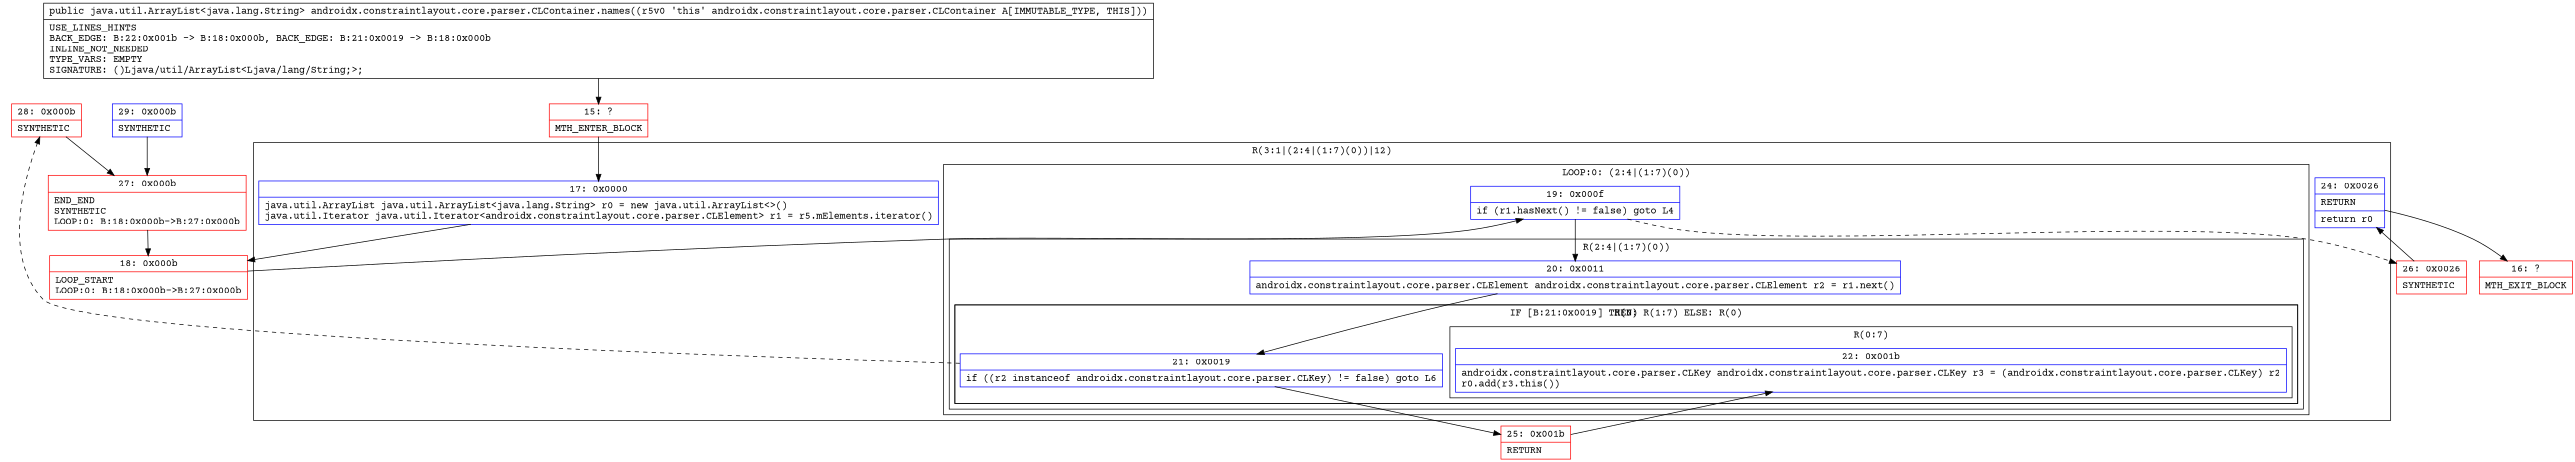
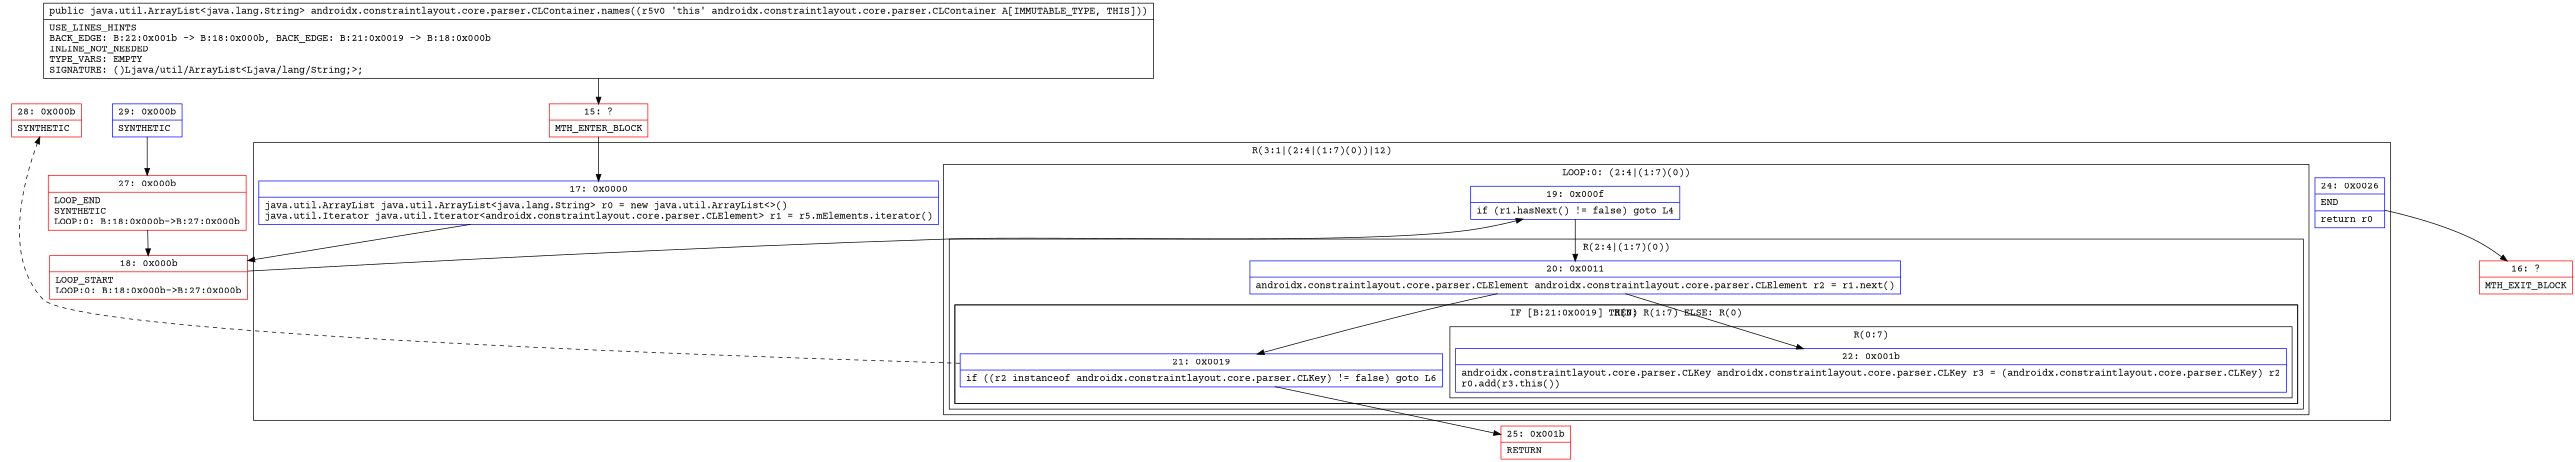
(87, 154) -> none
(74, 200) -> (77, 200)
(2338, 202) -> (2329, 202)
(2431, 277) -> none
(1668, 414) -> (1711, 320)
